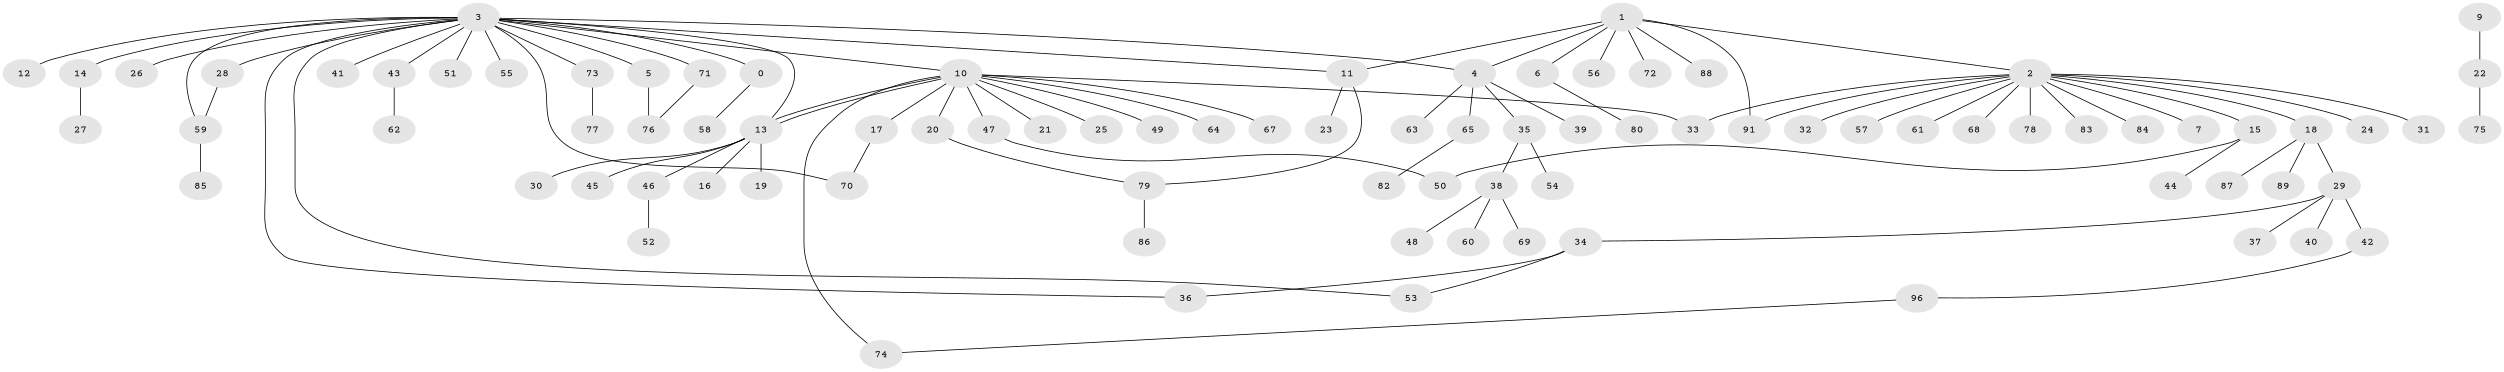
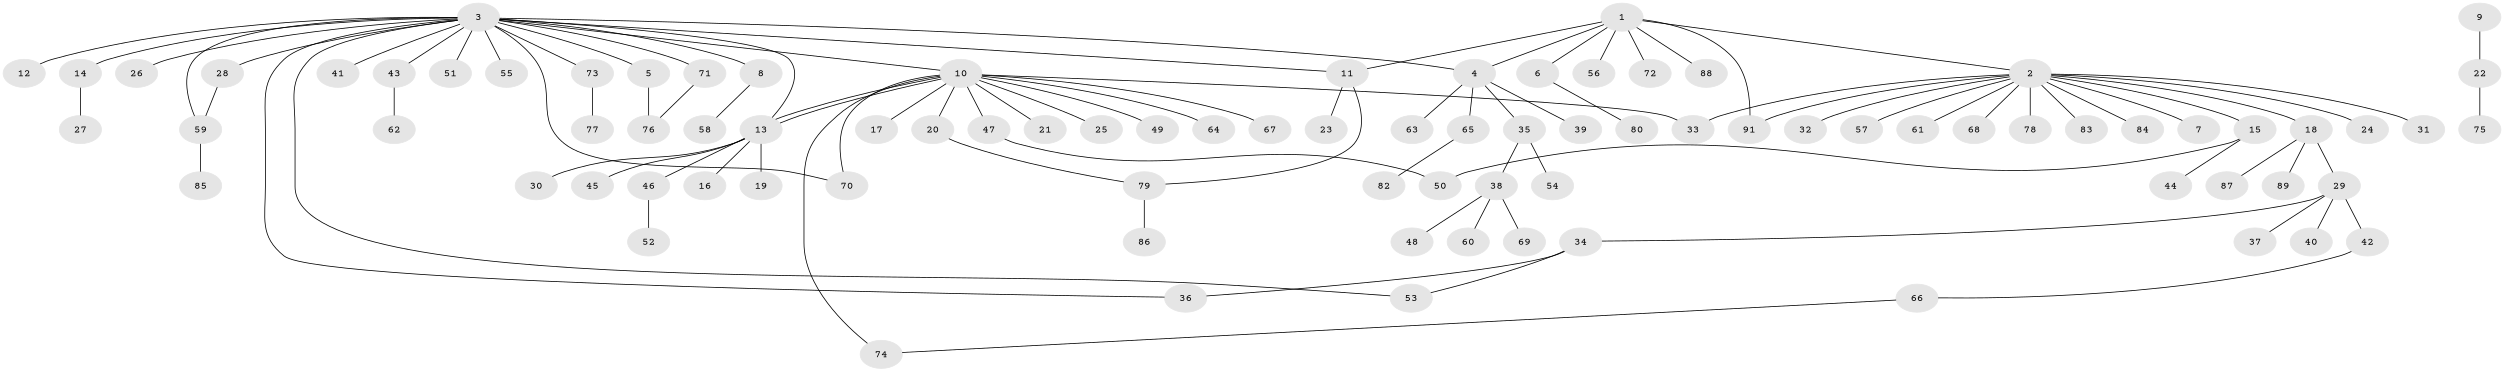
(761, 73) -> (761, 73)
(862, 158) -> (853, 111)
(1917, 298) -> (1917, 298)
